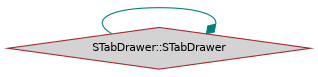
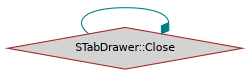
(159, 48) -> (125, 48)
